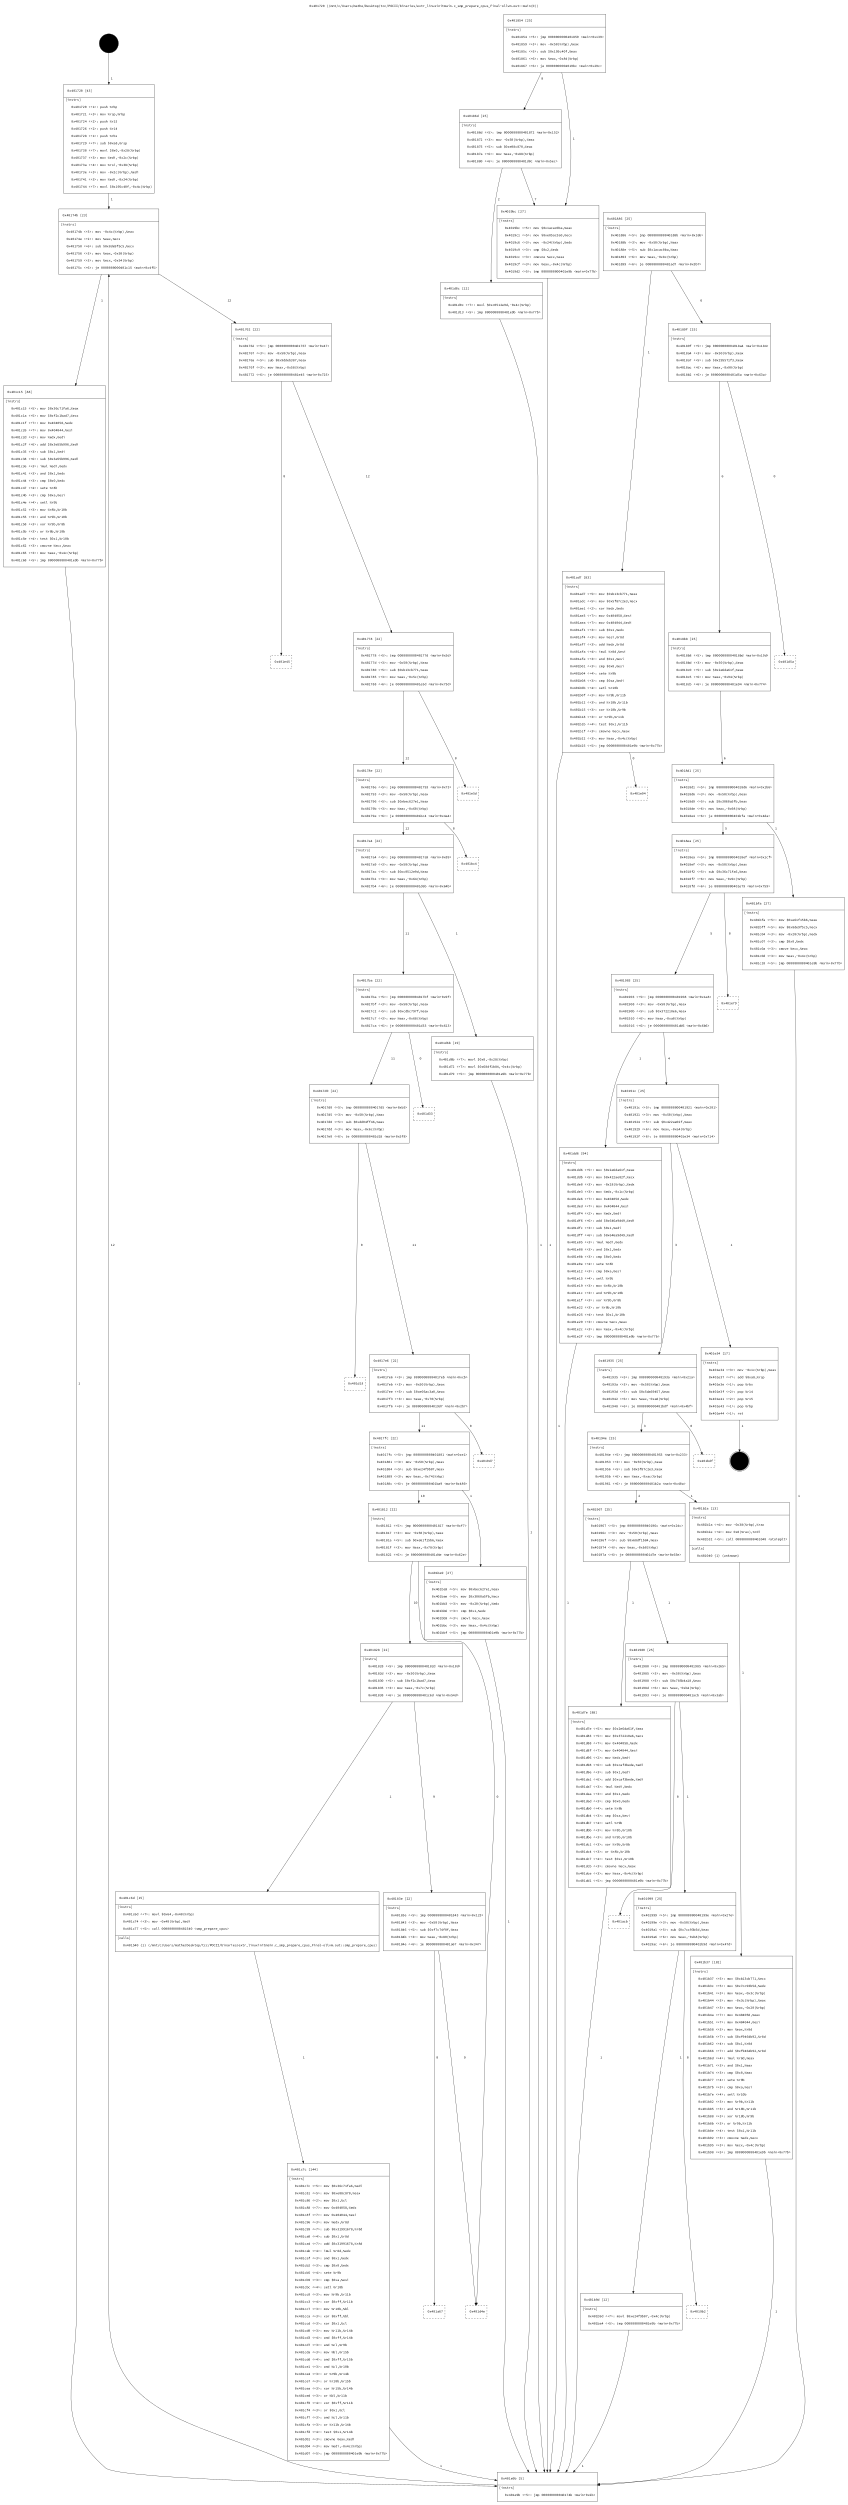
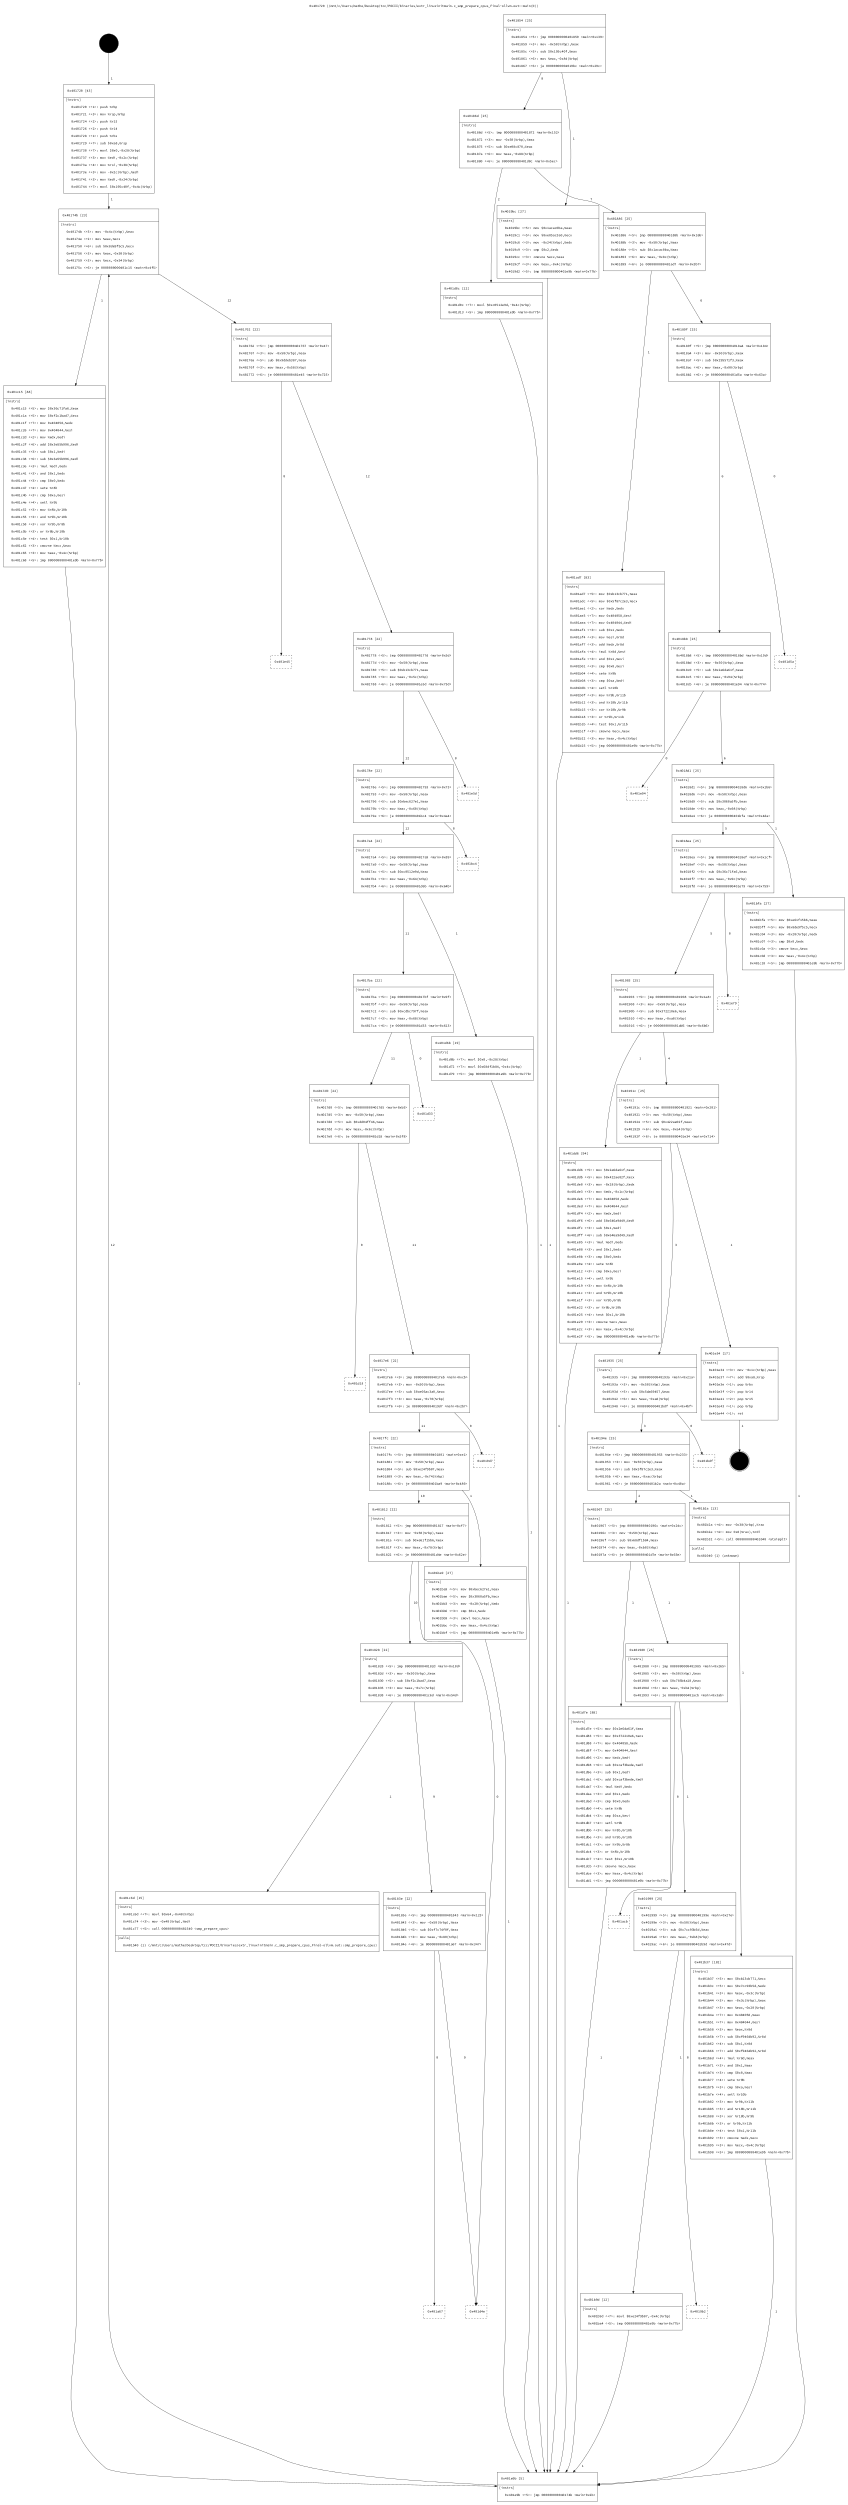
(527, 185) -> (570, 196)
(633, 768) -> (675, 739)
(338, 2312) -> none
